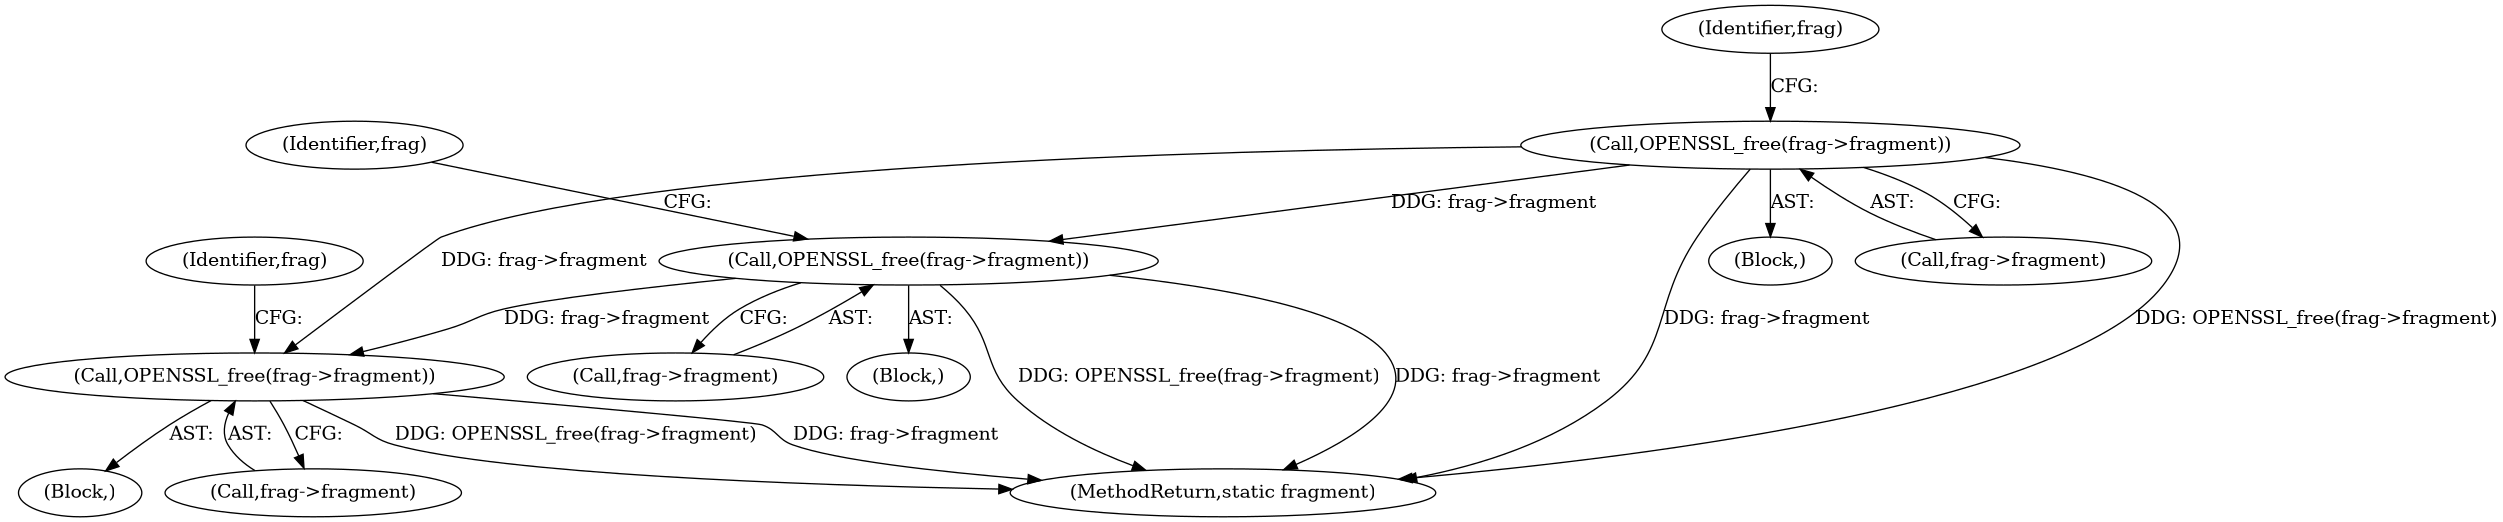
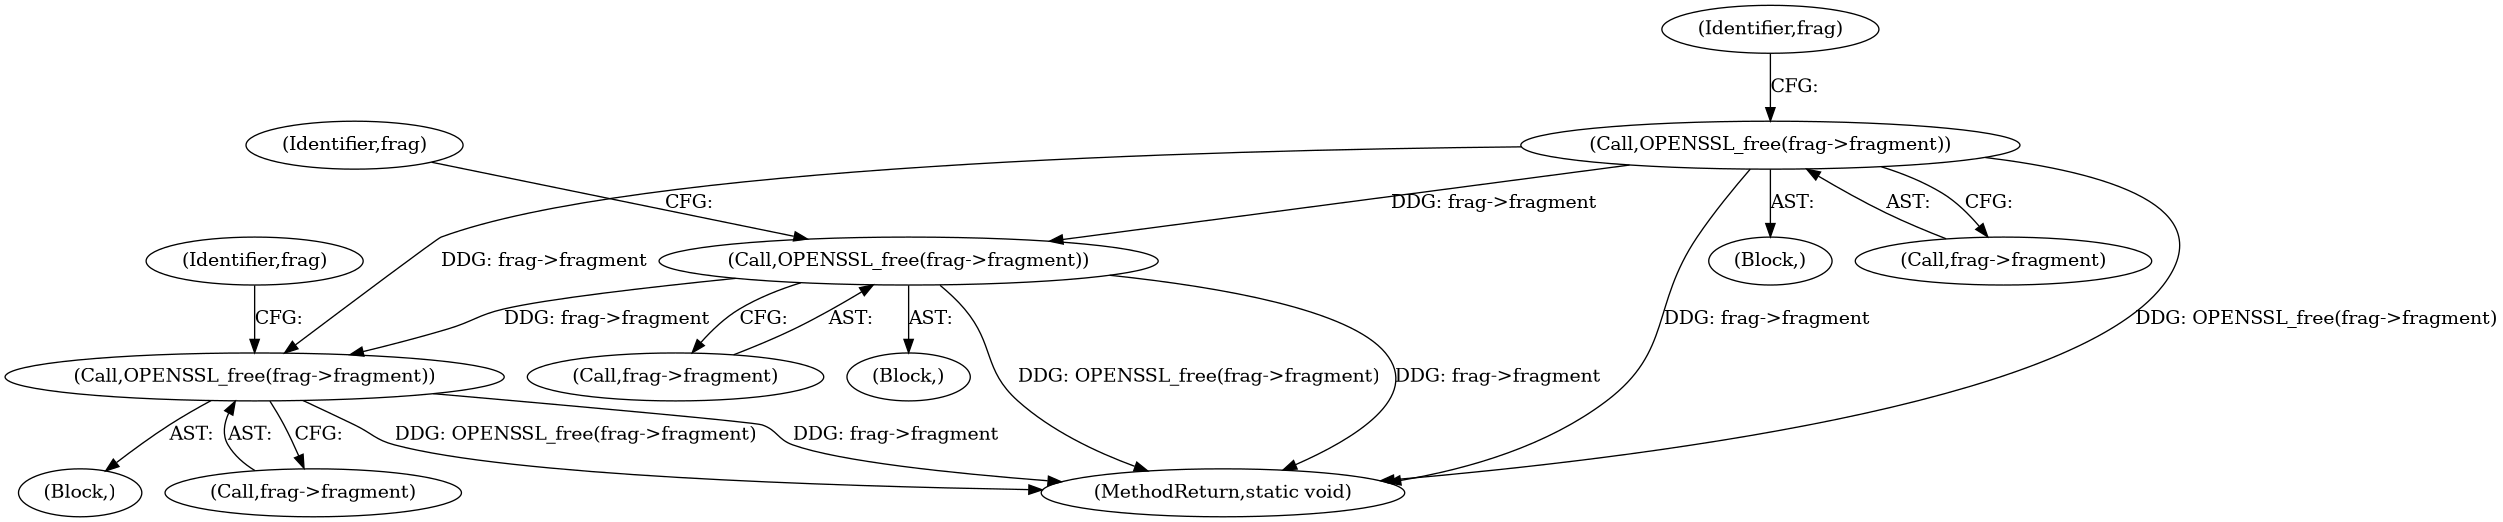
(1223, 493) -> (1223, 493)
